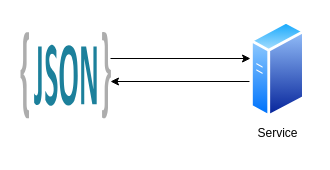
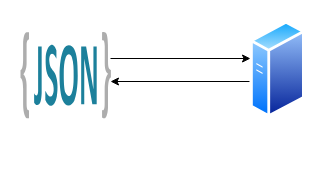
(278, 134) -> none
